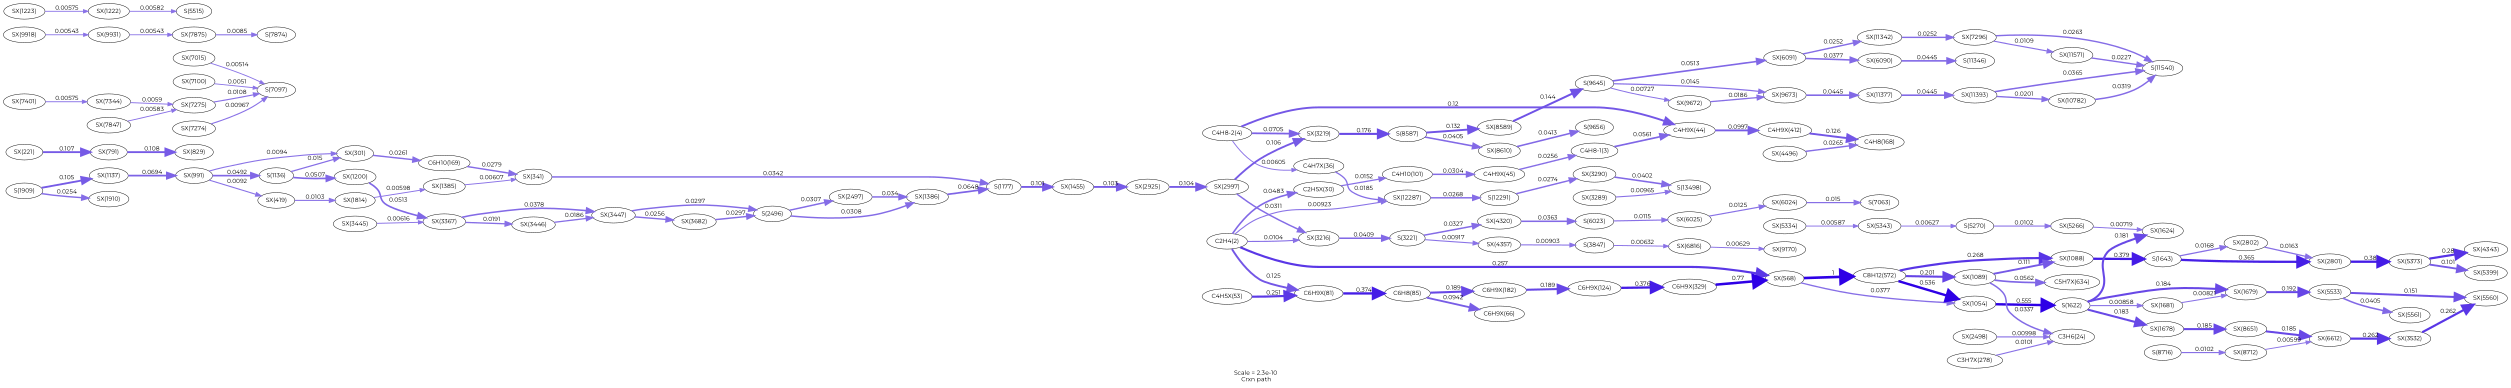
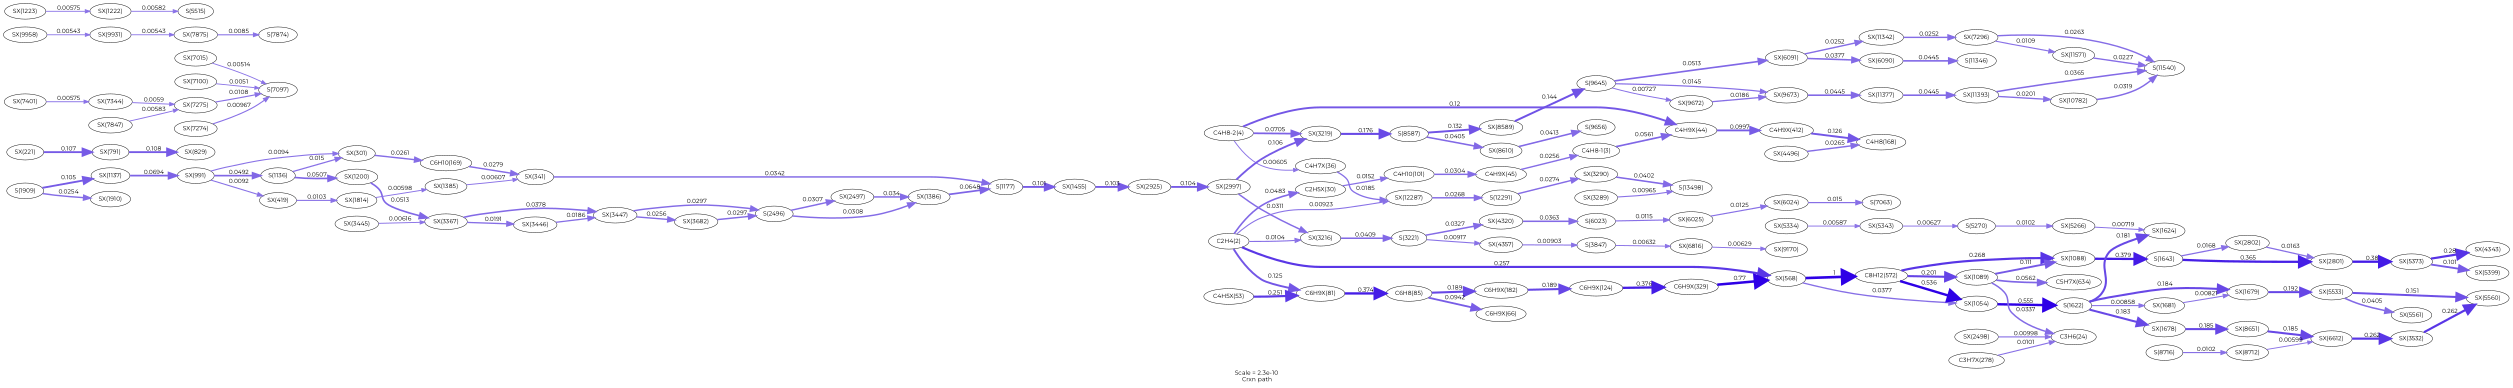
(24, 35) -> (25, 35)
